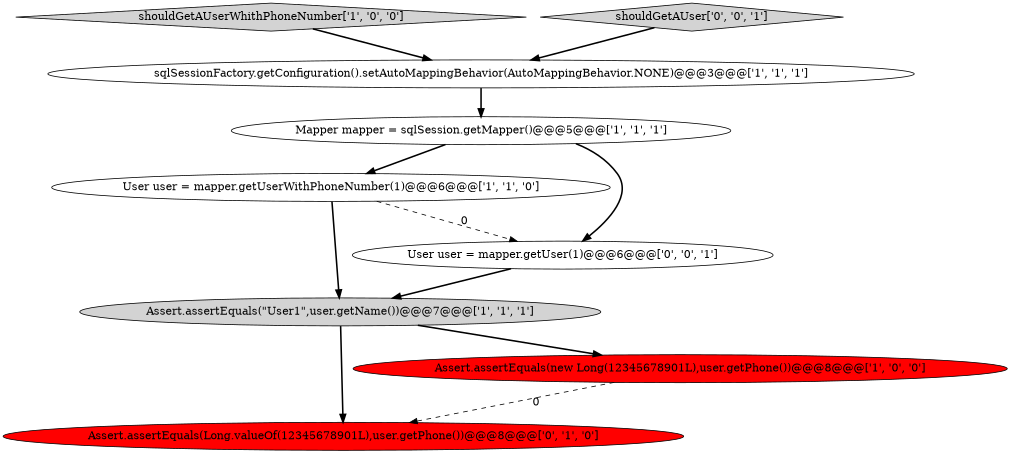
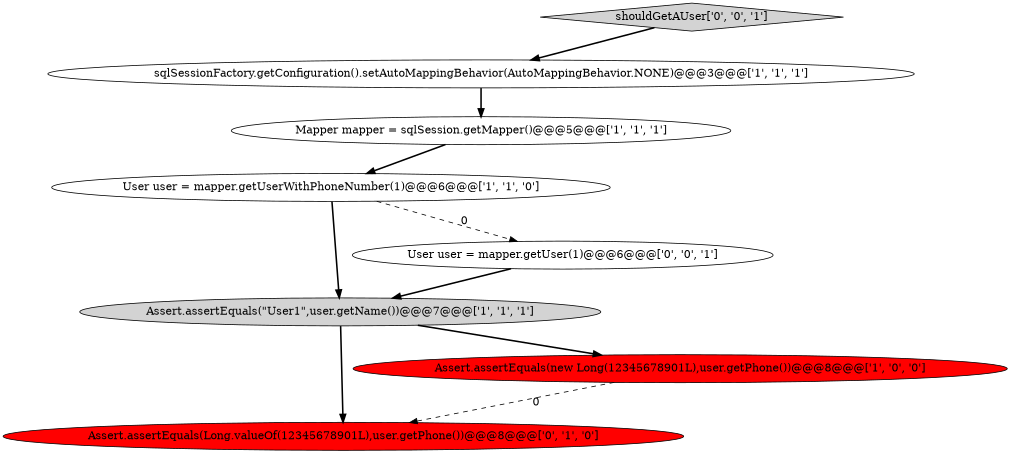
(271, 17) -> none
(622, 185) -> none
